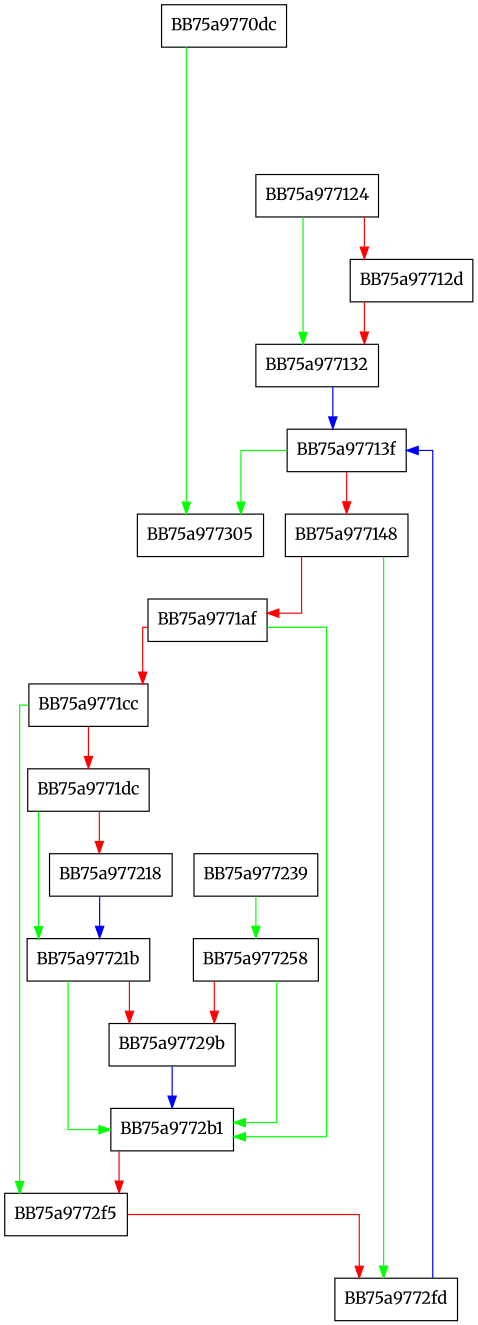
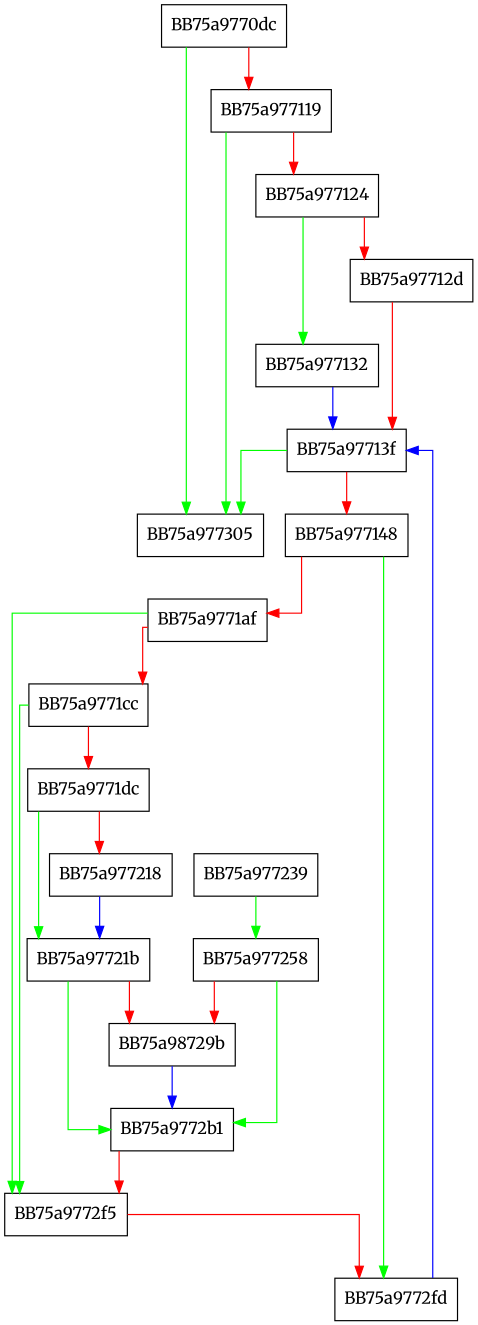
none -> (271, 111)
(364, 317) -> (392, 360)
(327, 893) -> (12, 829)
(172, 1045) -> (172, 1045)
